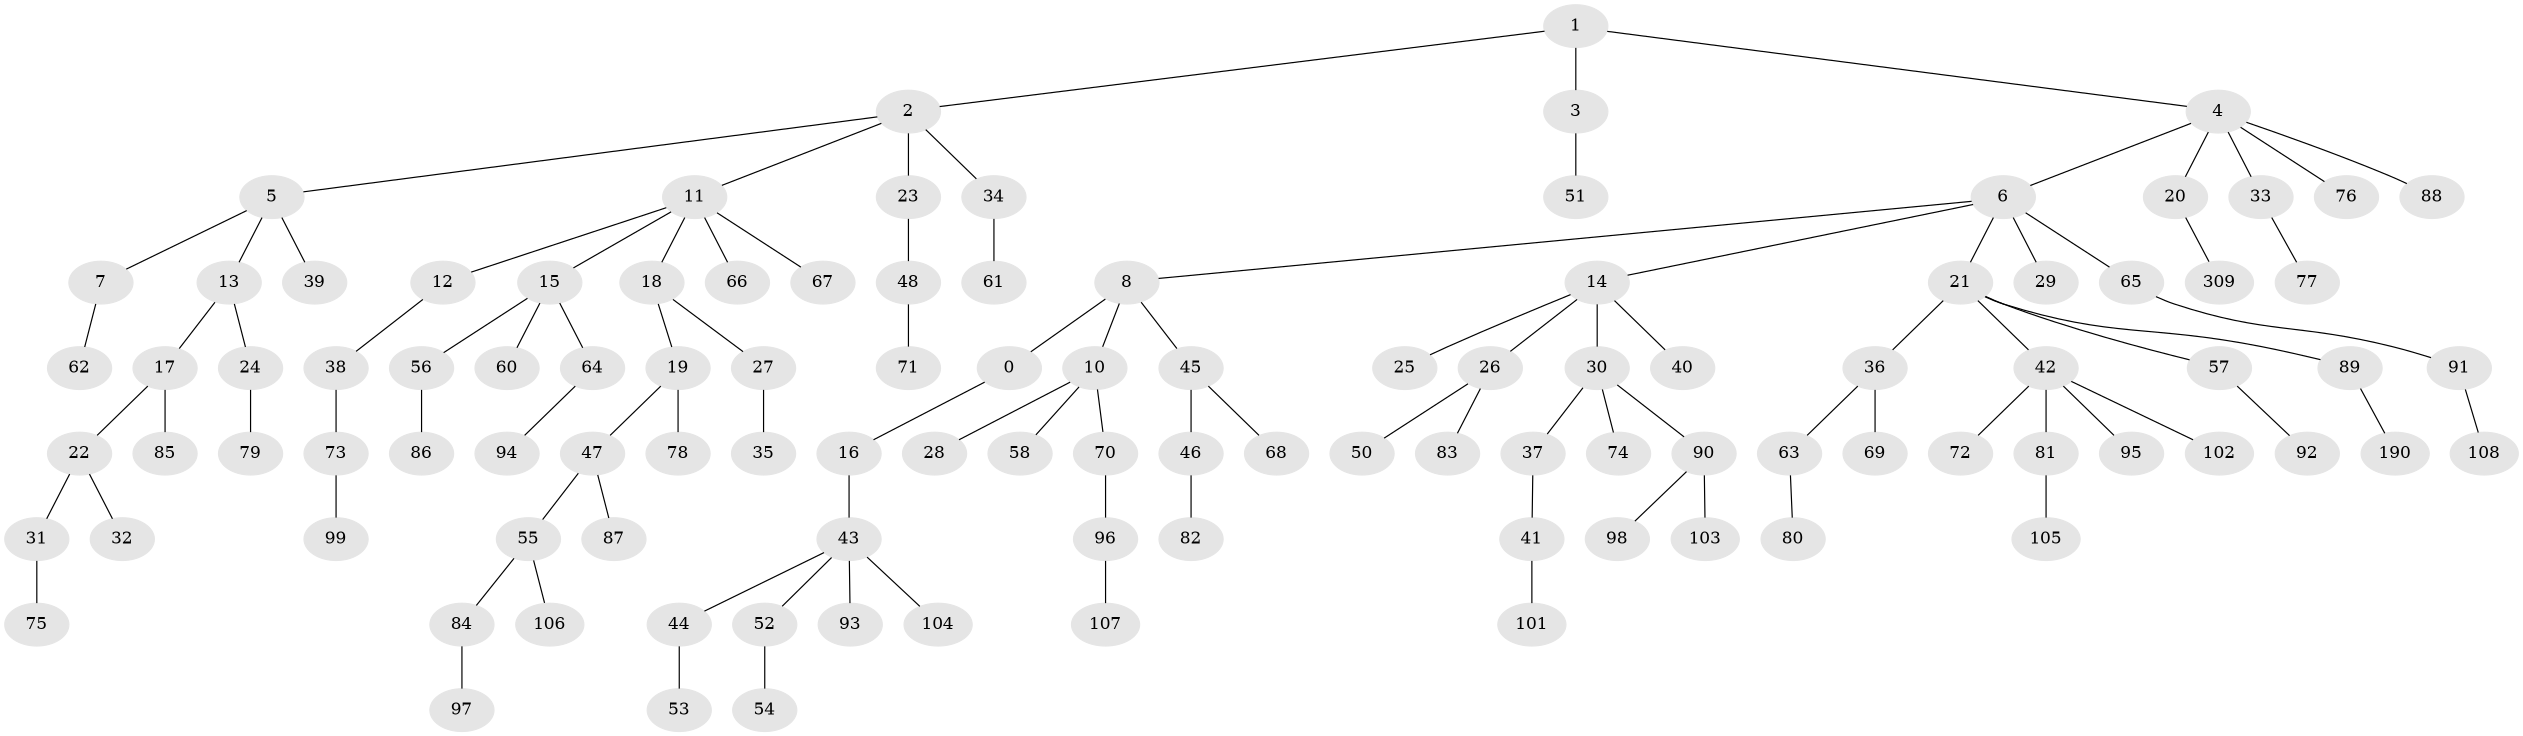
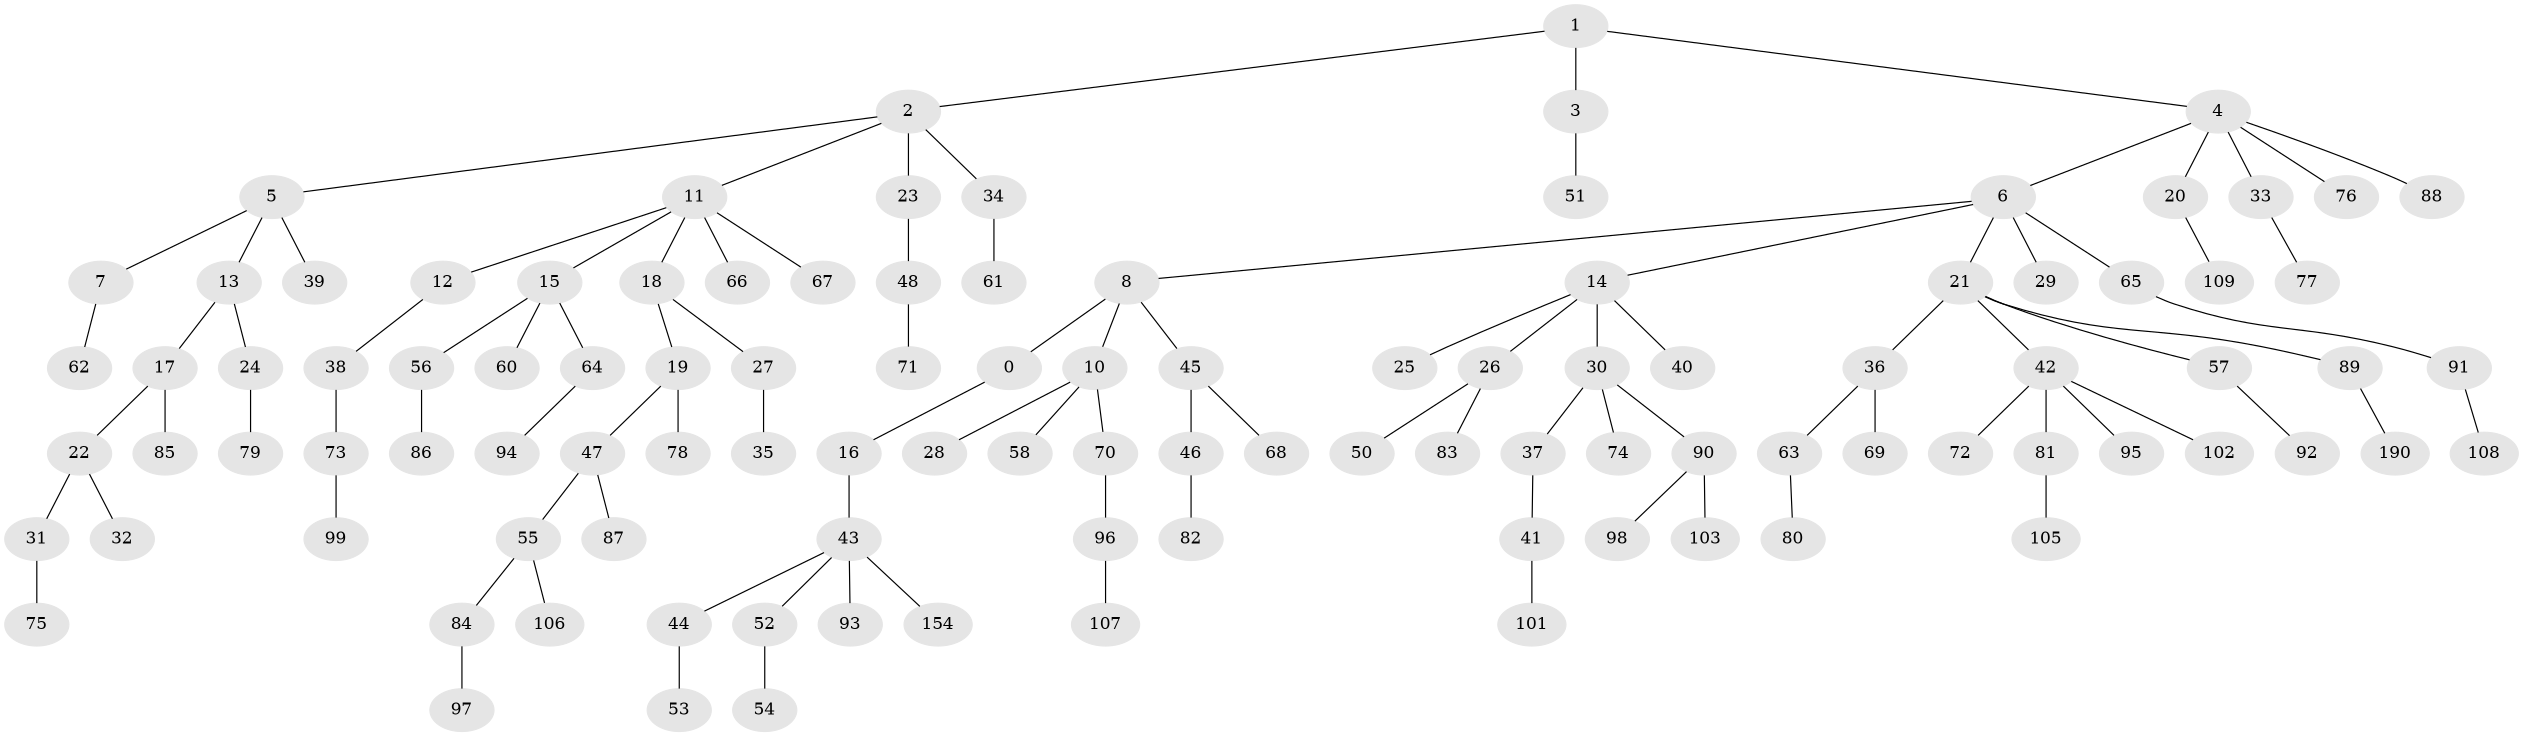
(2219, 283) -> (2219, 283)
(938, 625) -> (938, 625)
